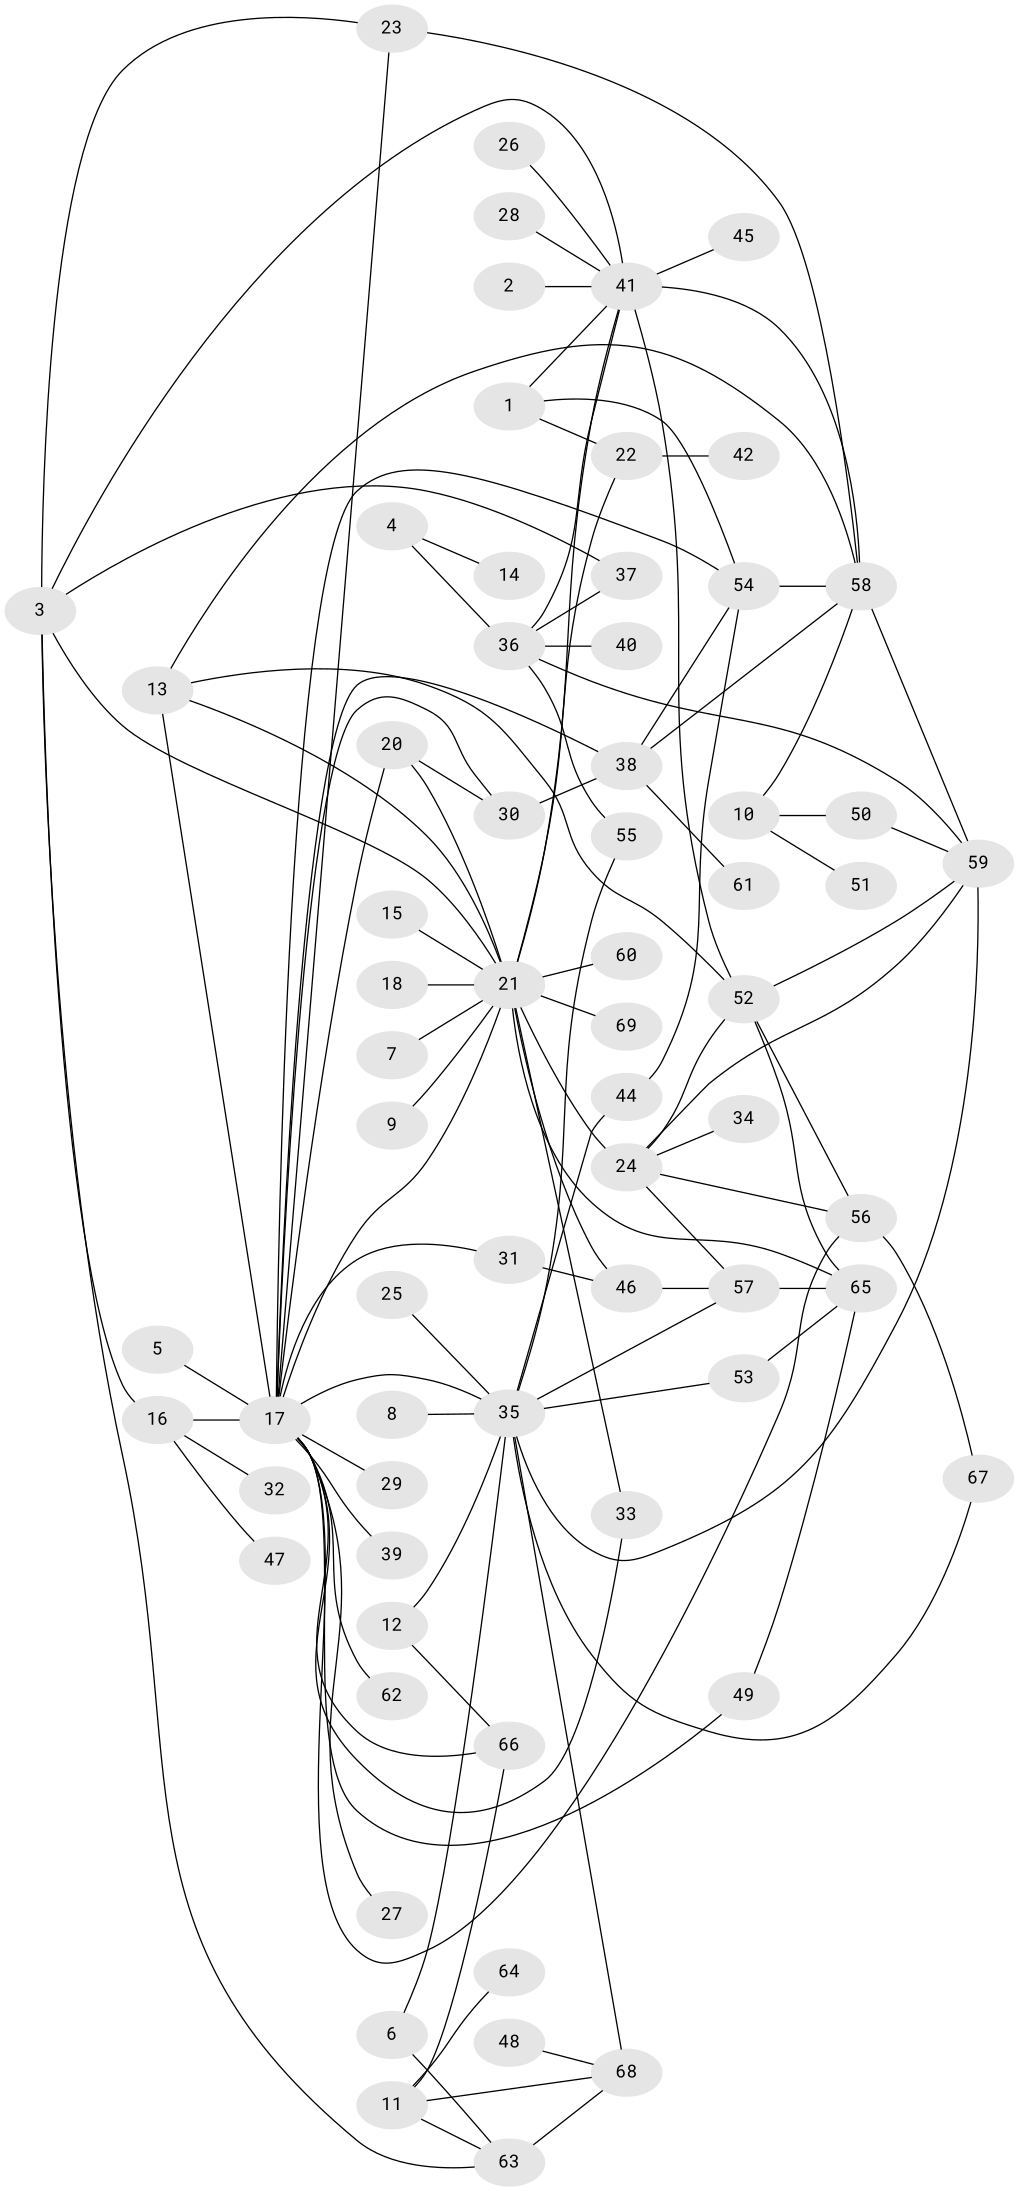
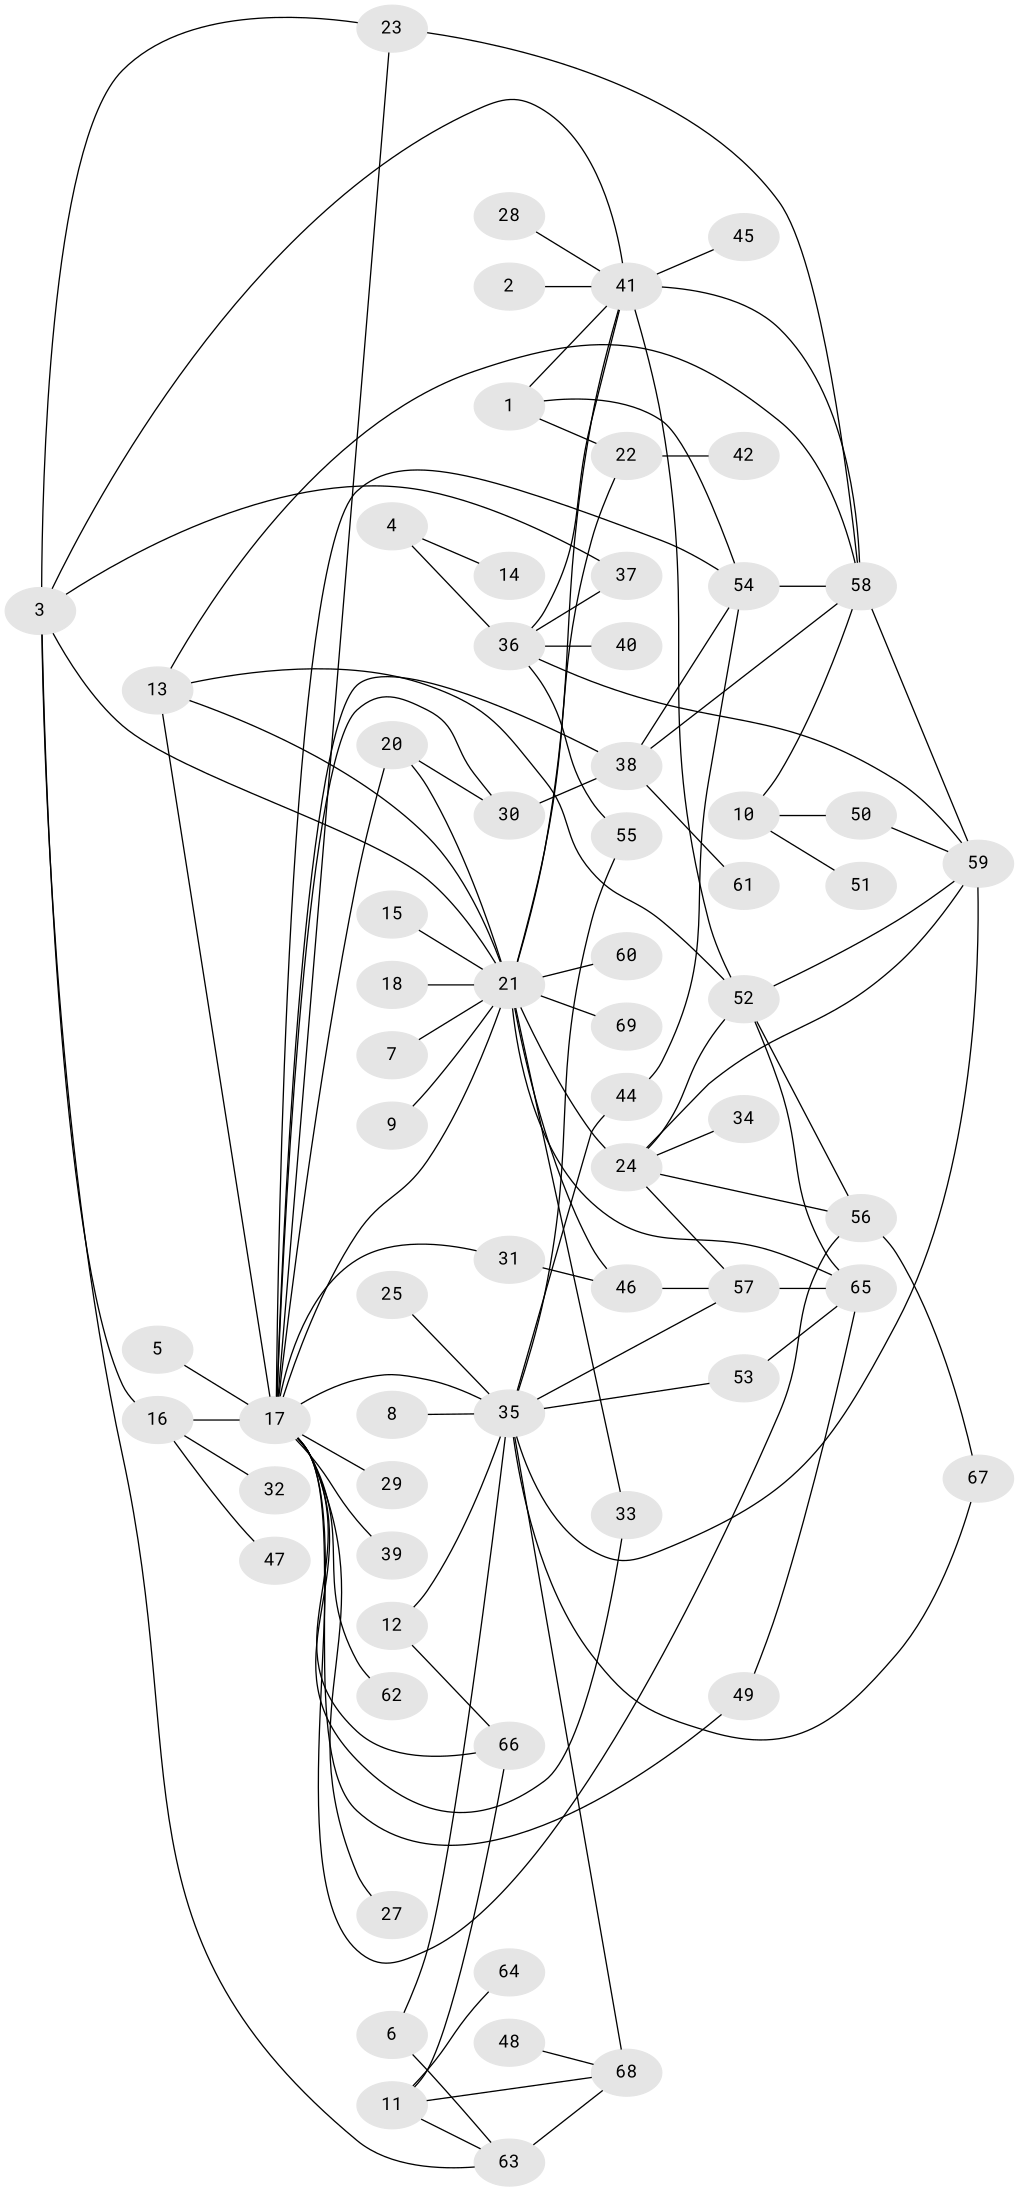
(509, 146) -> none
